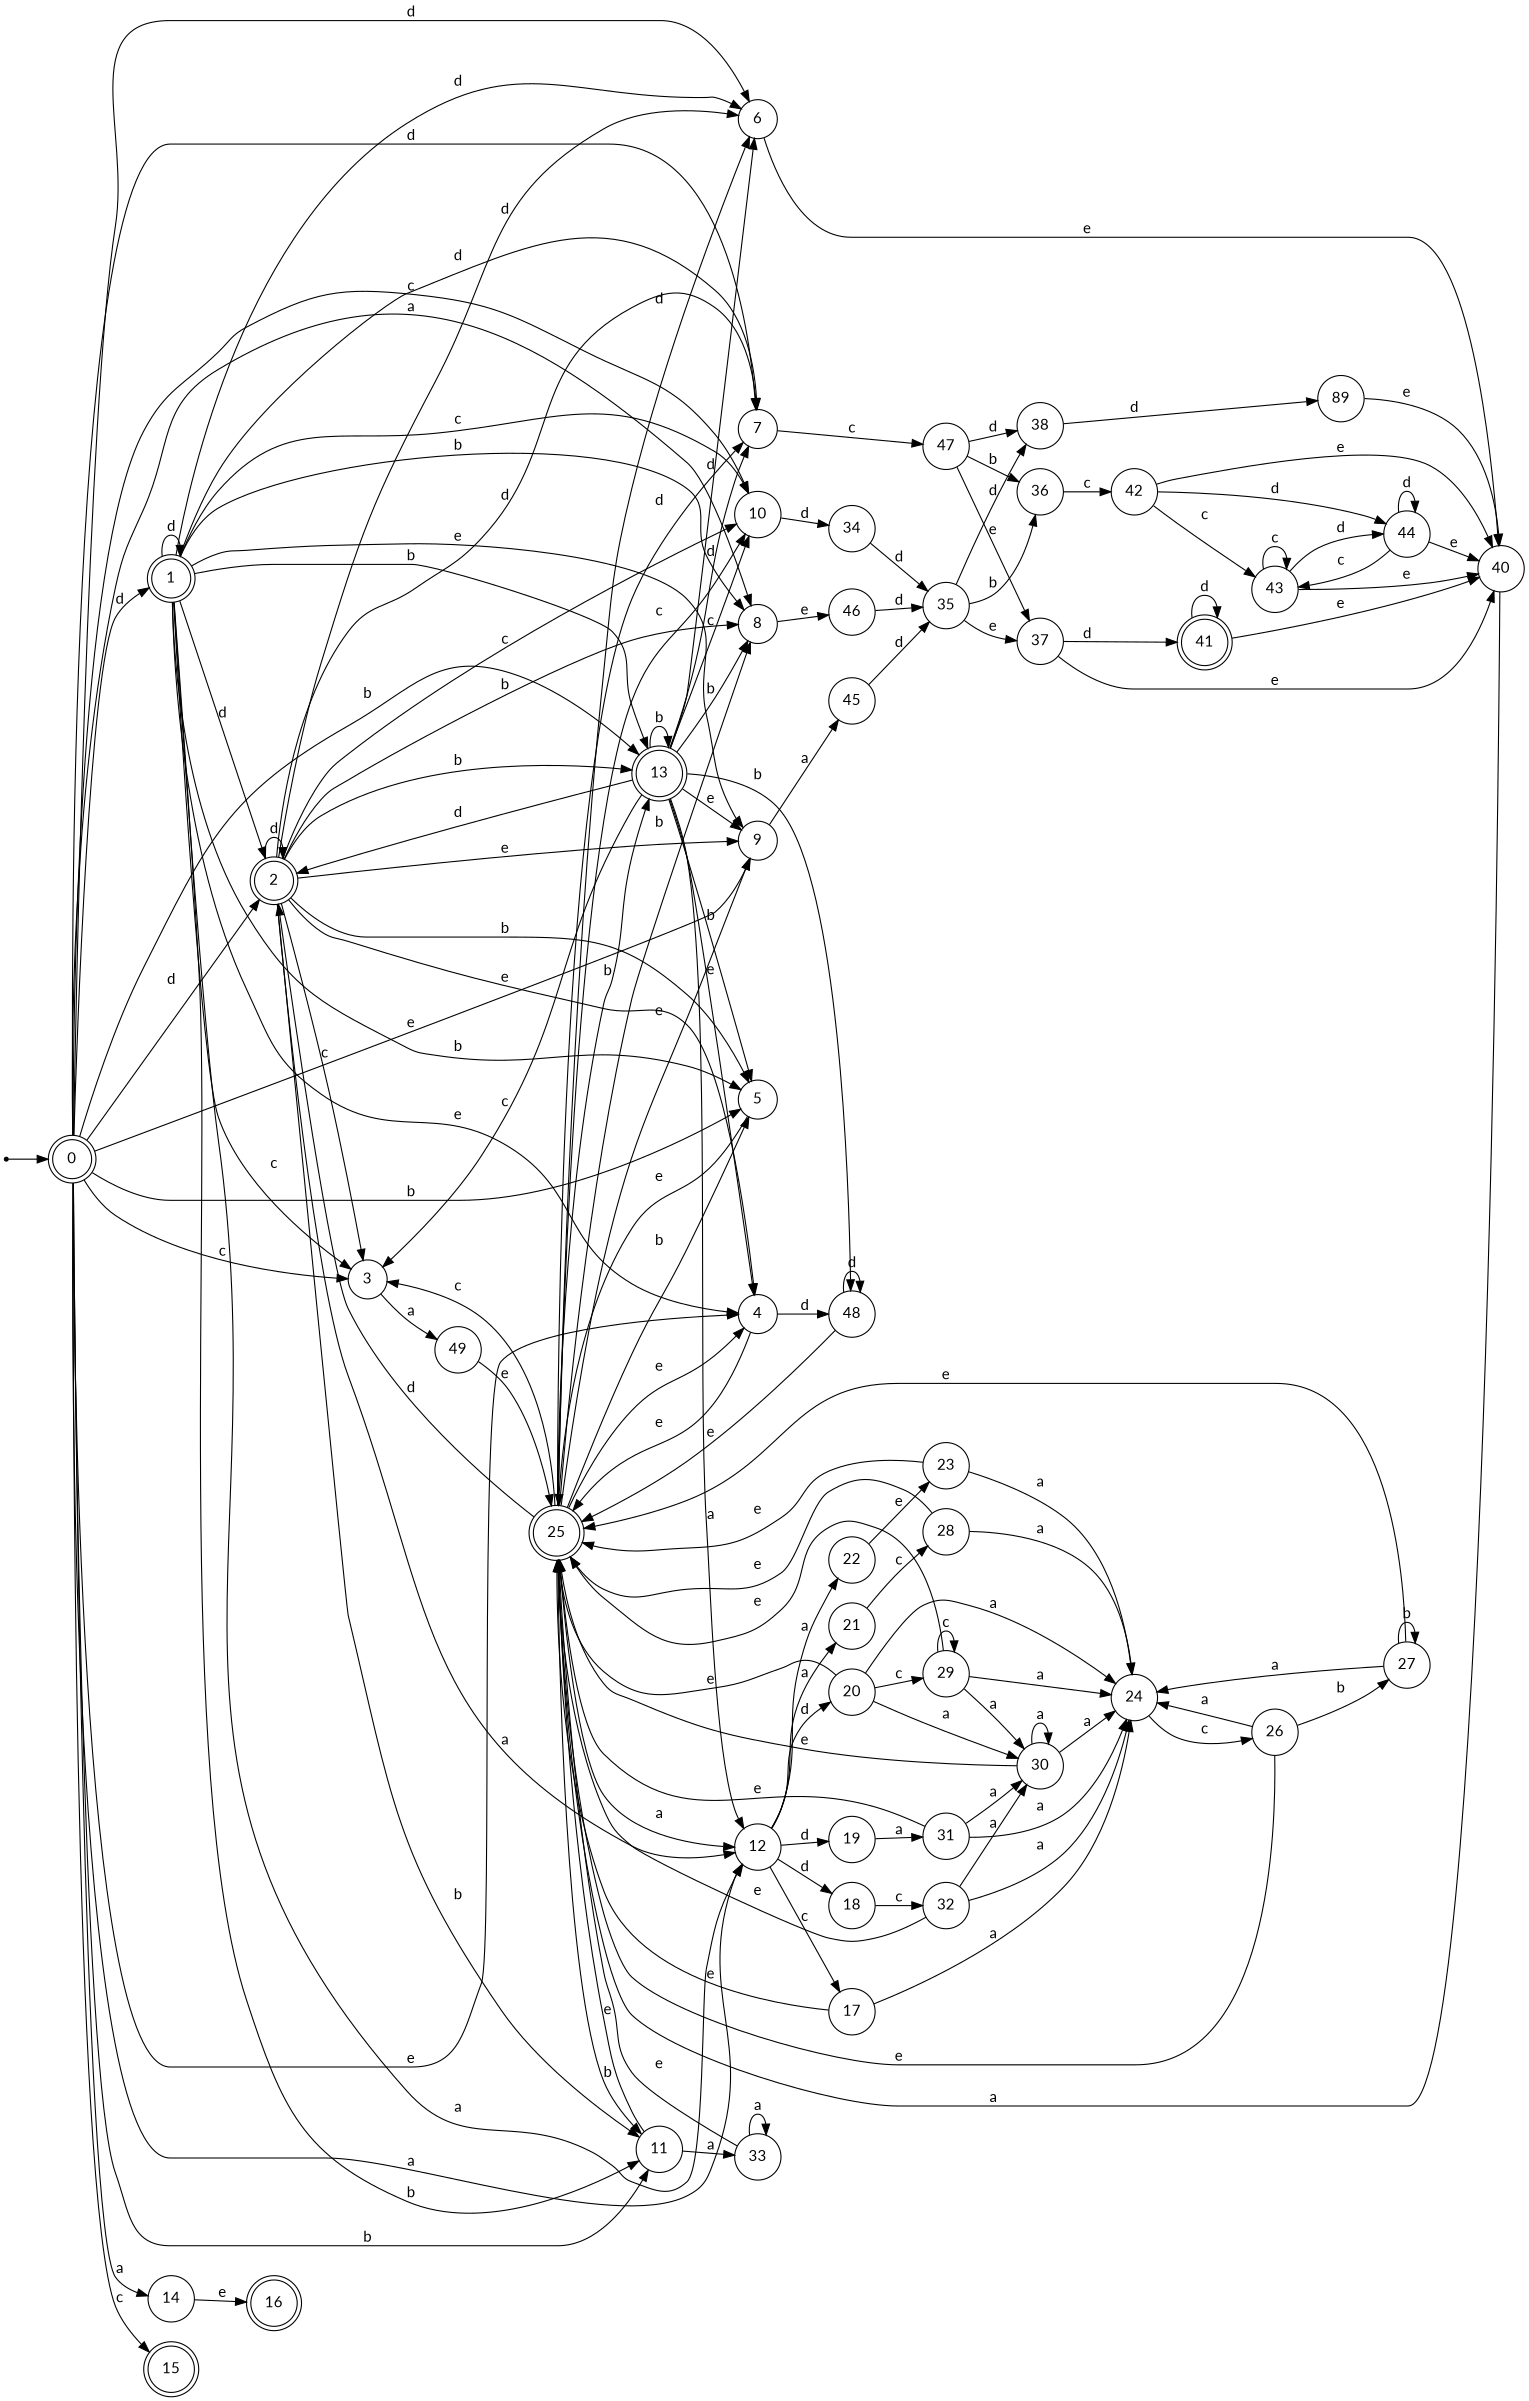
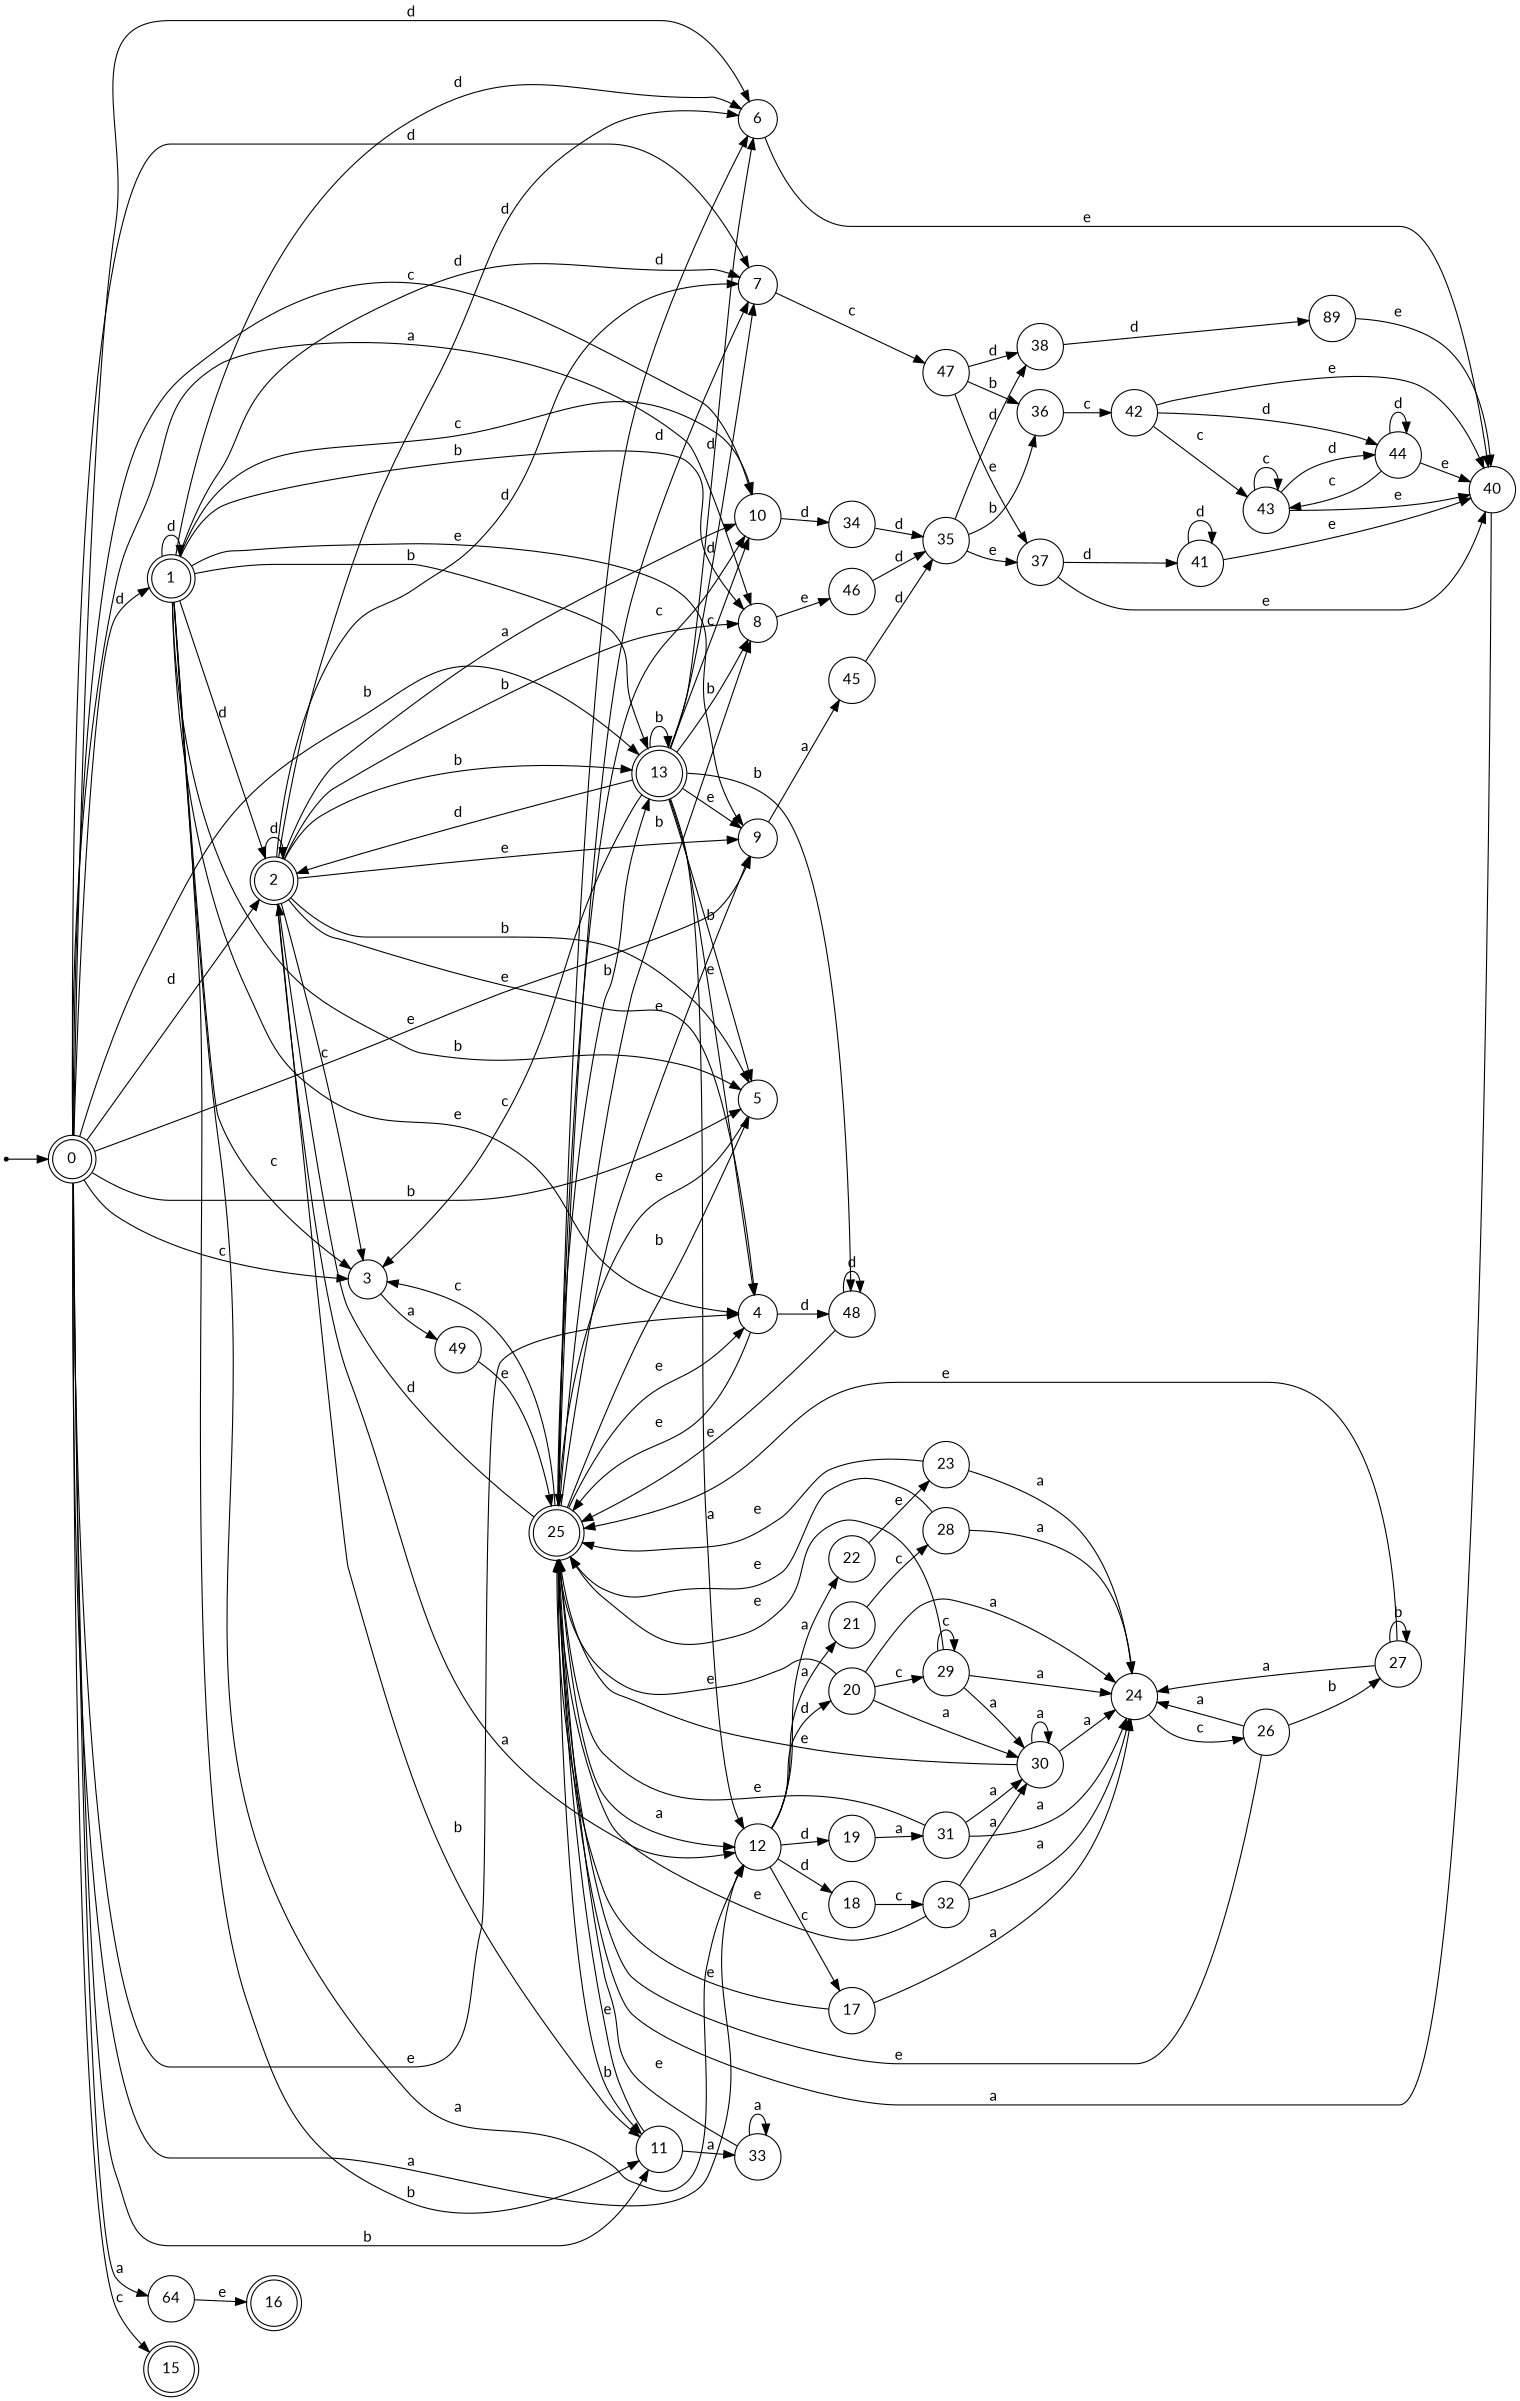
(505, 640) -> (505, 632)
(1205, 642) -> (1200, 563)
(171, 2299) -> (171, 2299)
